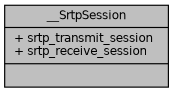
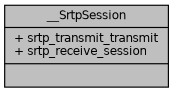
(84, 39) -> (87, 39)
